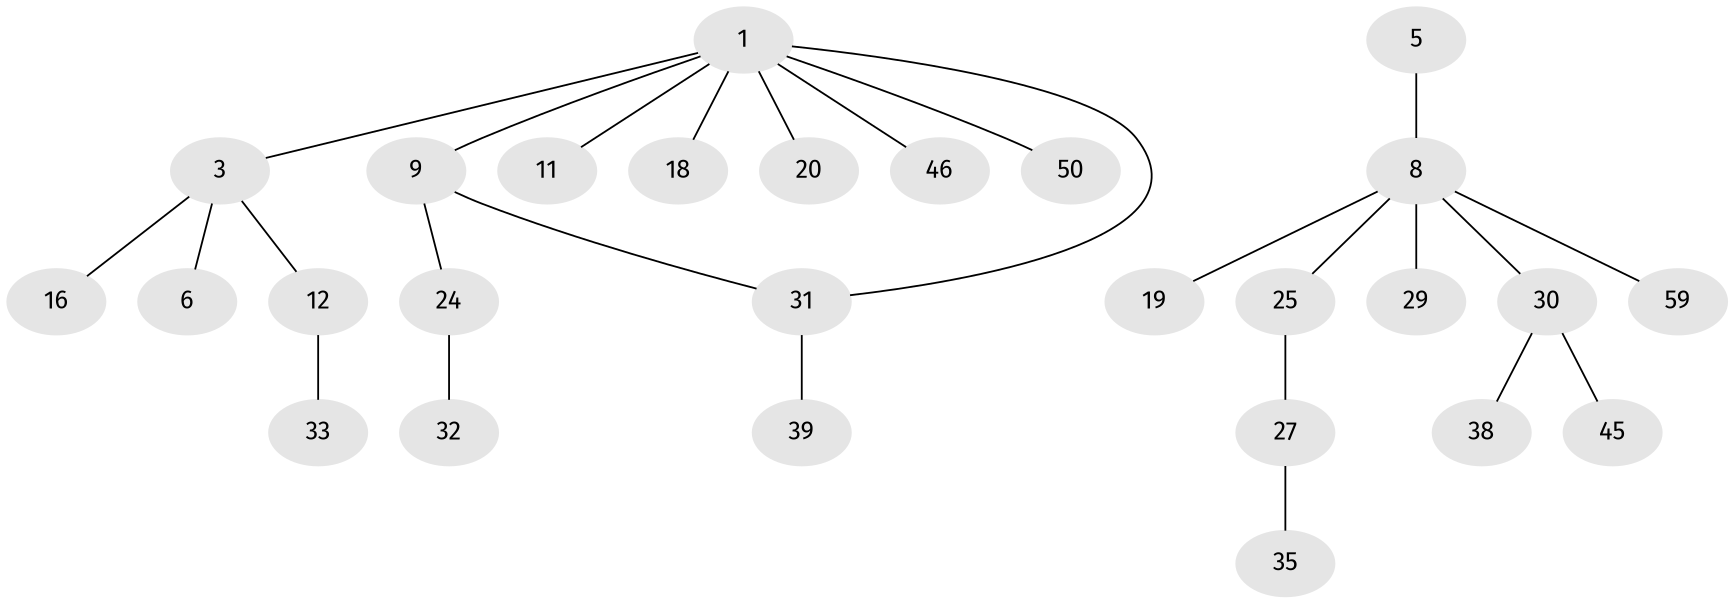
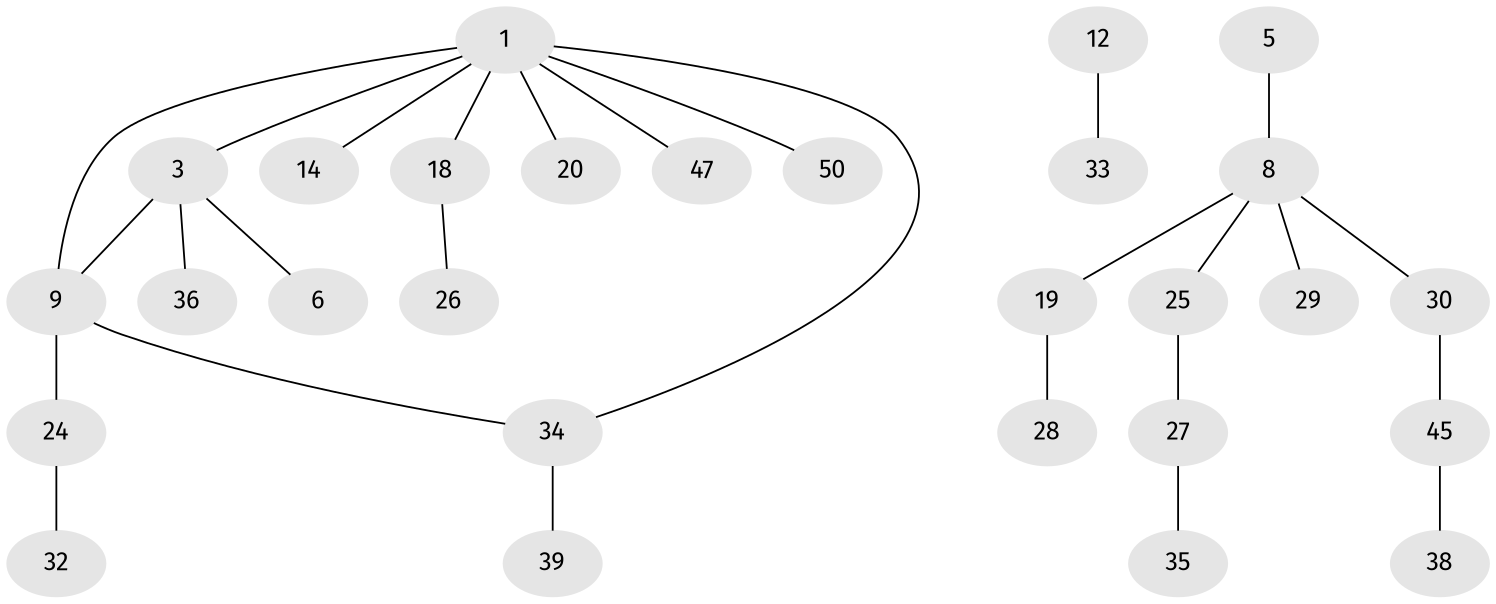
(547, 171) -> (309, 171)
(940, 171) -> (702, 171)
(269, 236) -> (117, 236)
(56, 302) -> (187, 302)
none -> (449, 302)
(802, 302) -> (553, 433)
(1678, 302) -> none
(1514, 367) -> (1440, 498)
none -> (1047, 433)
